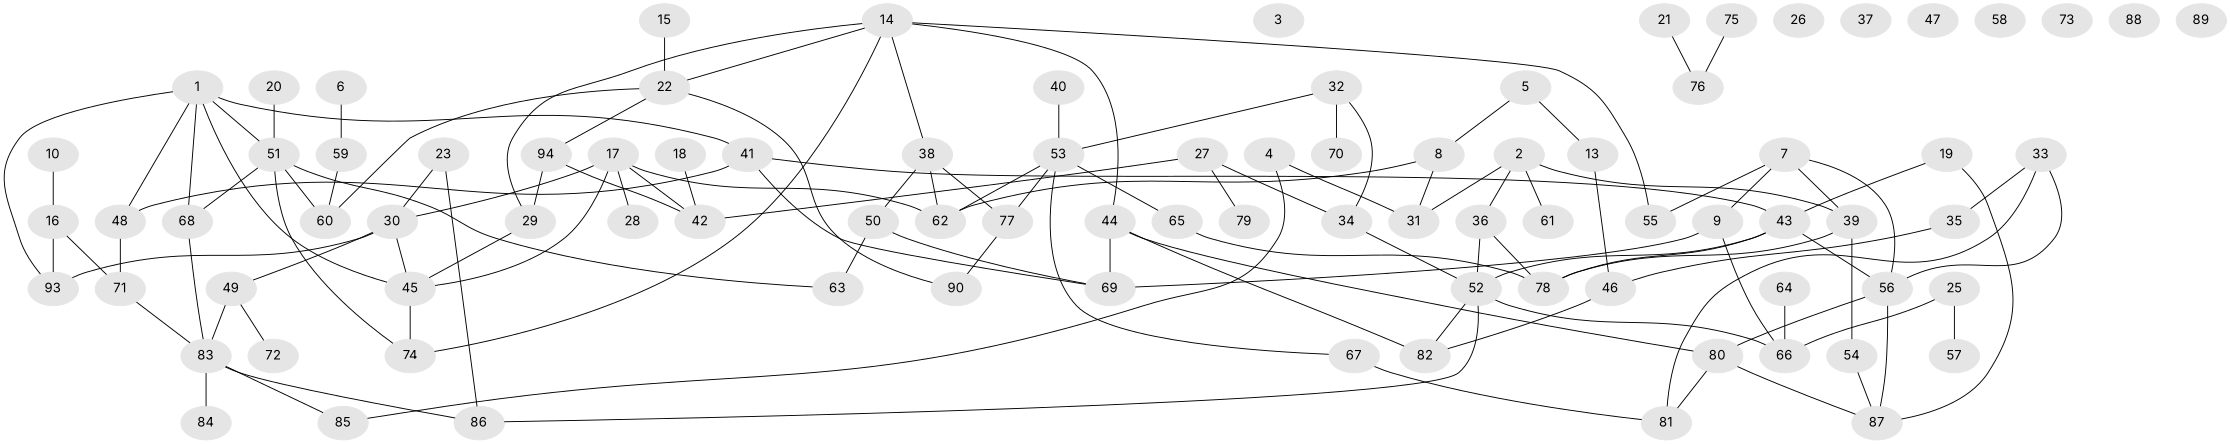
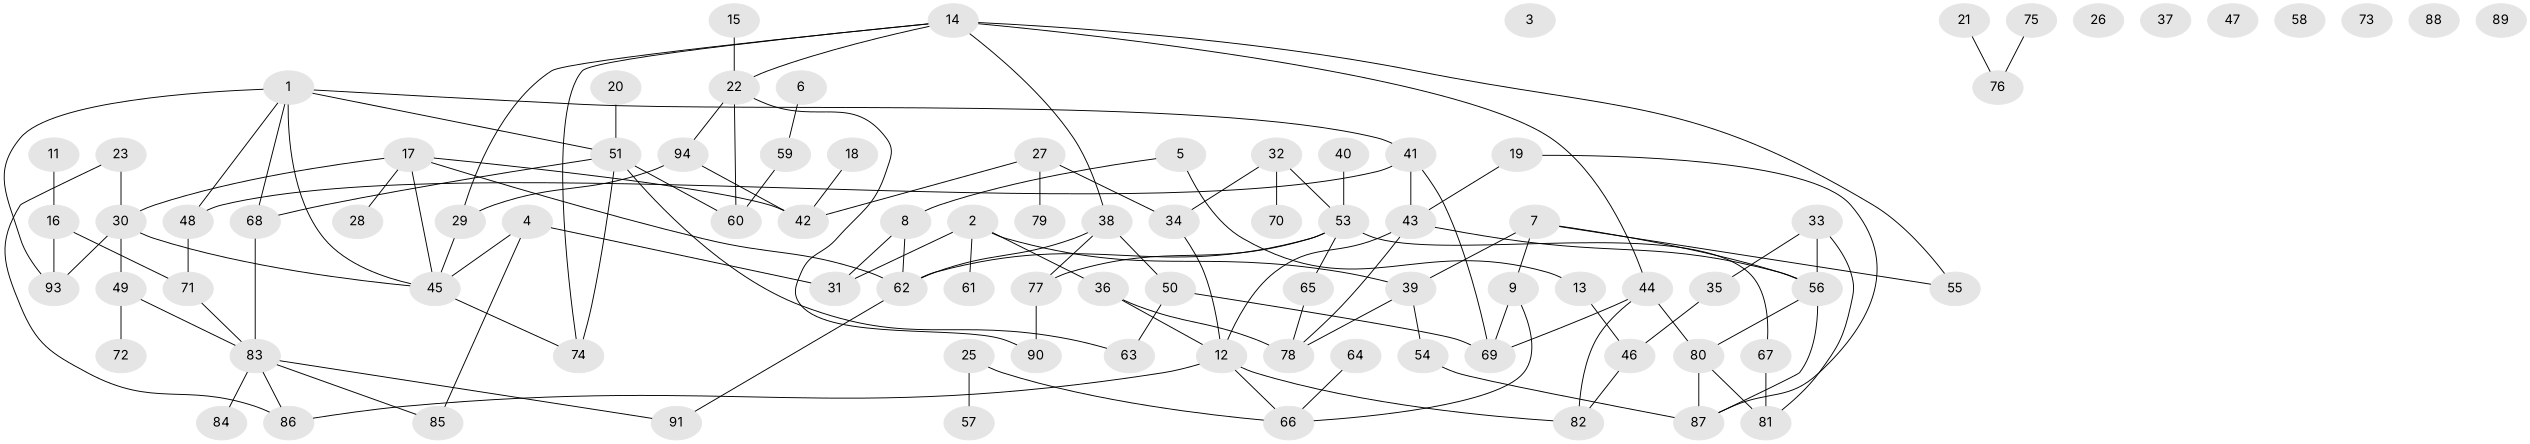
(53, 155) -> (54, 155)
none -> (481, 255)
(1476, 289) -> (1222, 356)
none -> (676, 423)
